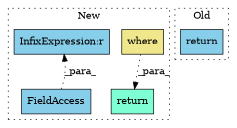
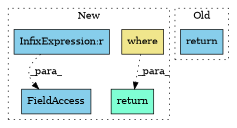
(65, 75) -> (30, 68)
